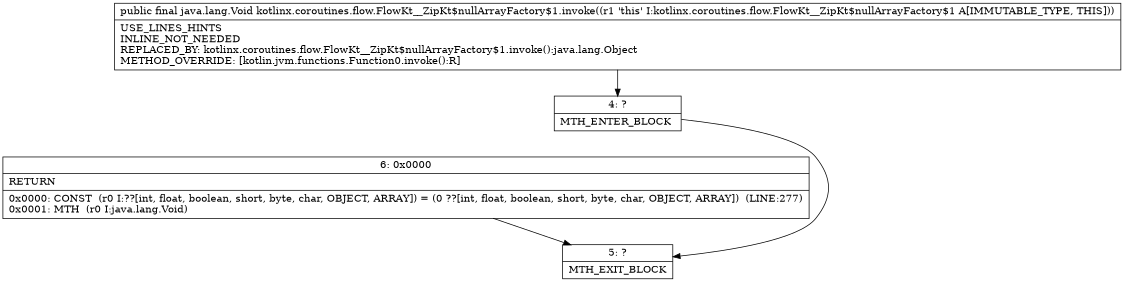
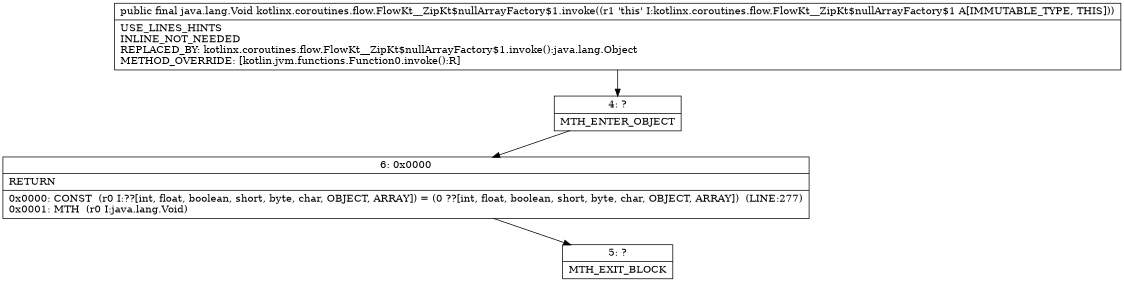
(616, 122) -> (618, 122)
(828, 188) -> (535, 143)
